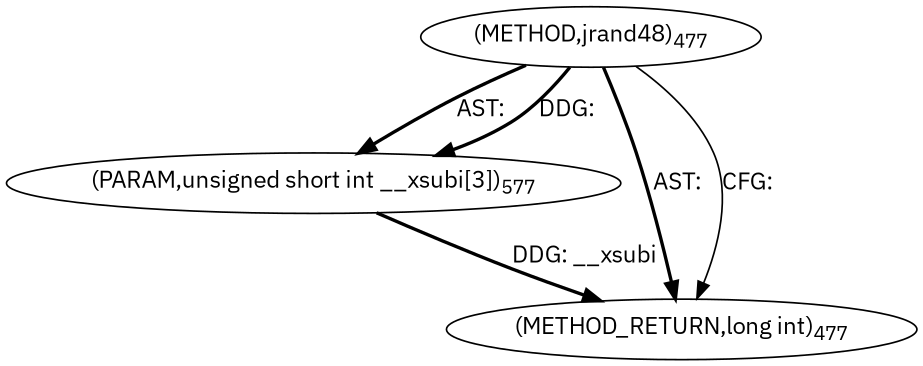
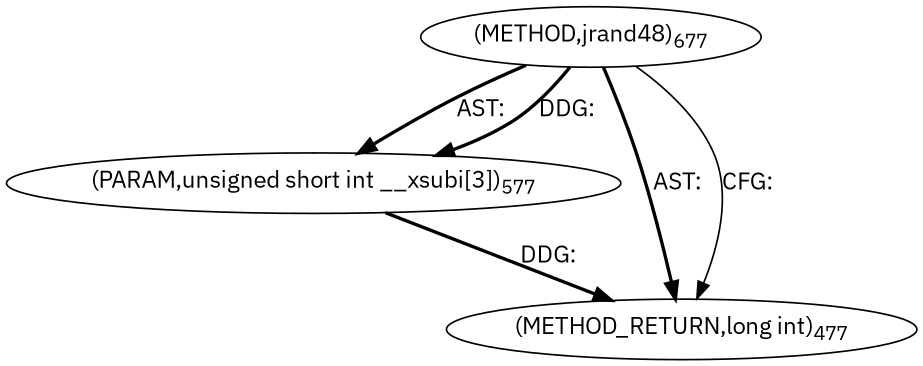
(691, 34) -> (691, 34)
(585, 256) -> (551, 256)
